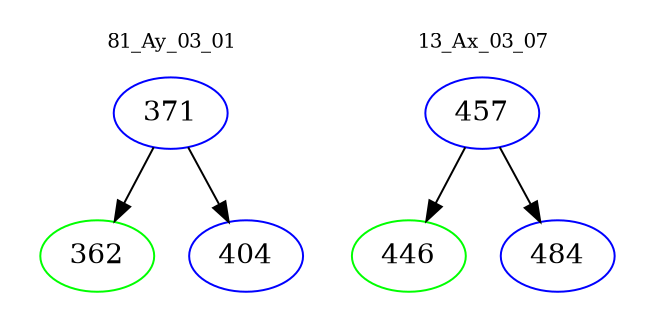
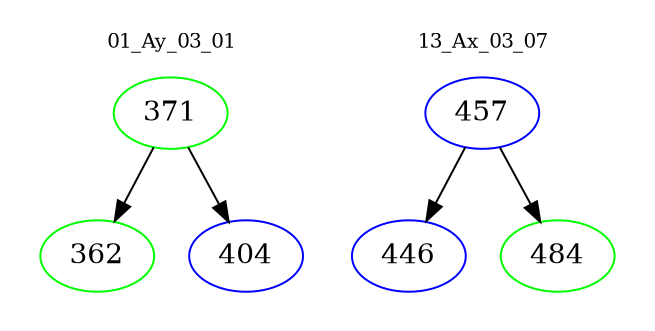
(172, 43) -> (172, 43)
(171, 113) -> (171, 113)
(409, 256) -> (409, 256)
(558, 256) -> (558, 256)
